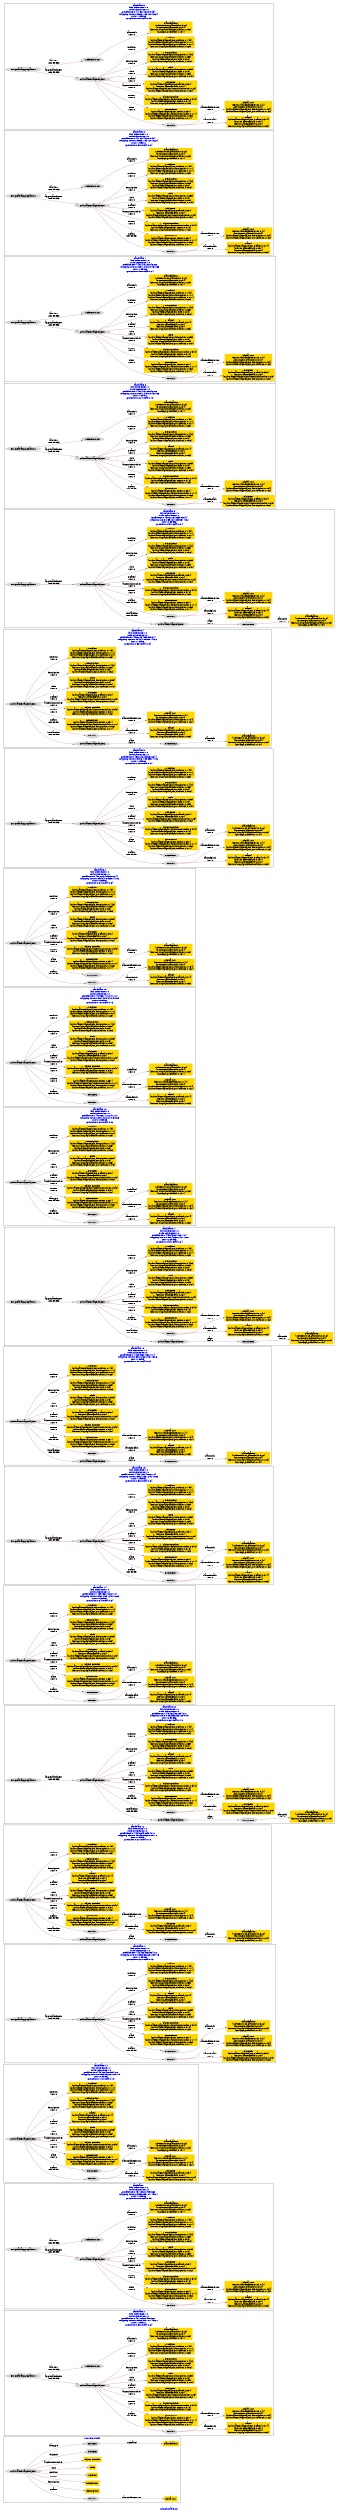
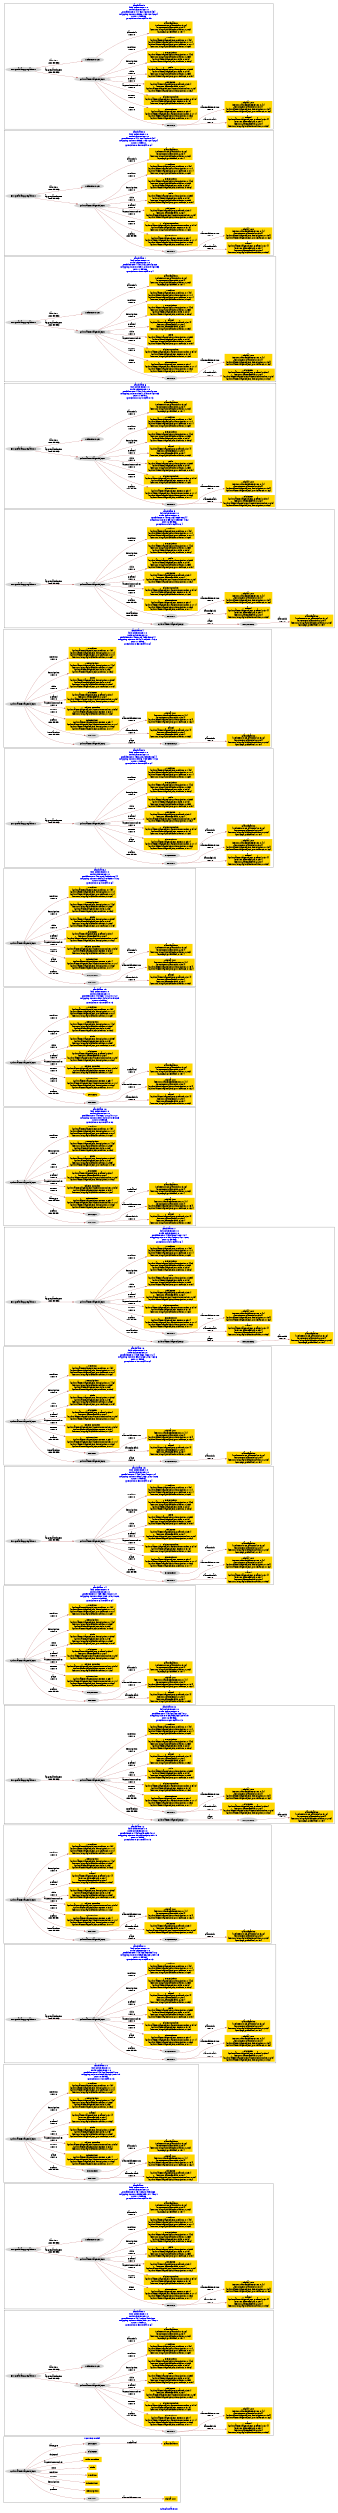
(92, 1095) -> (92, 1095)
(92, 2459) -> (92, 2459)
